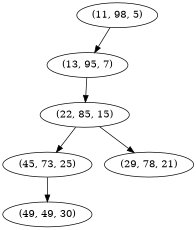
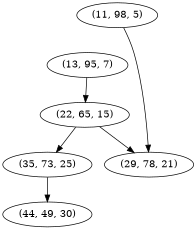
(104, 37) -> (141, 85)
(85, 115) -> (85, 115)
(47, 165) -> (47, 165)
(47, 214) -> (47, 214)
